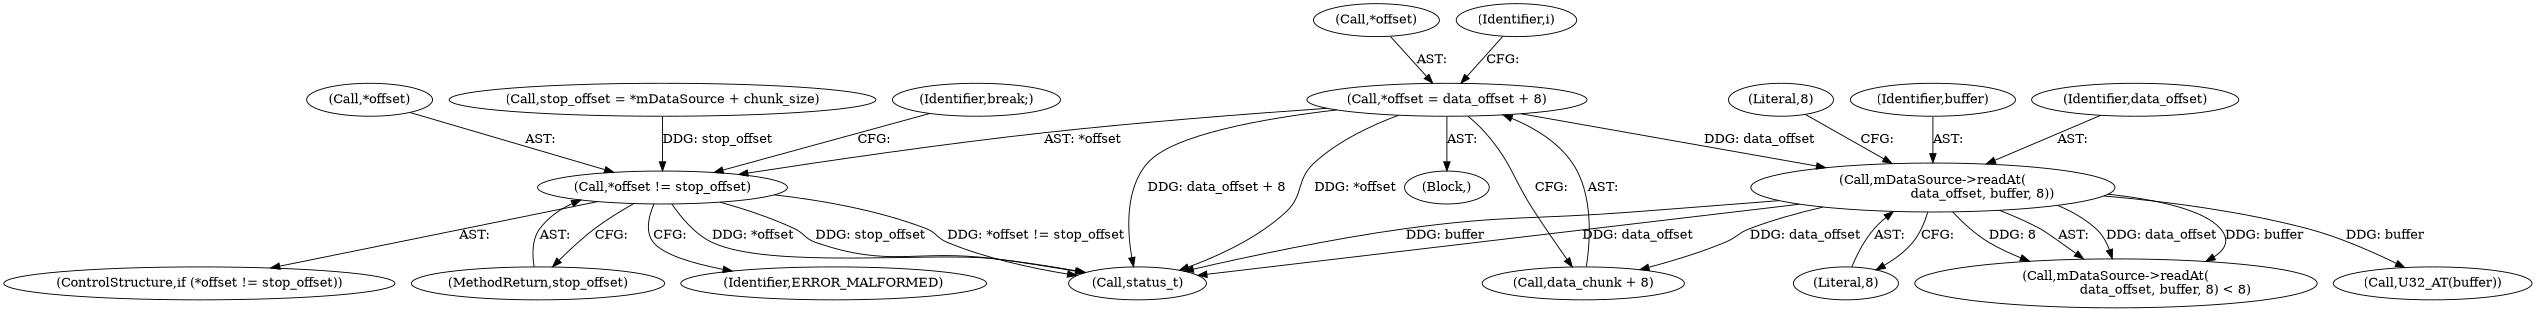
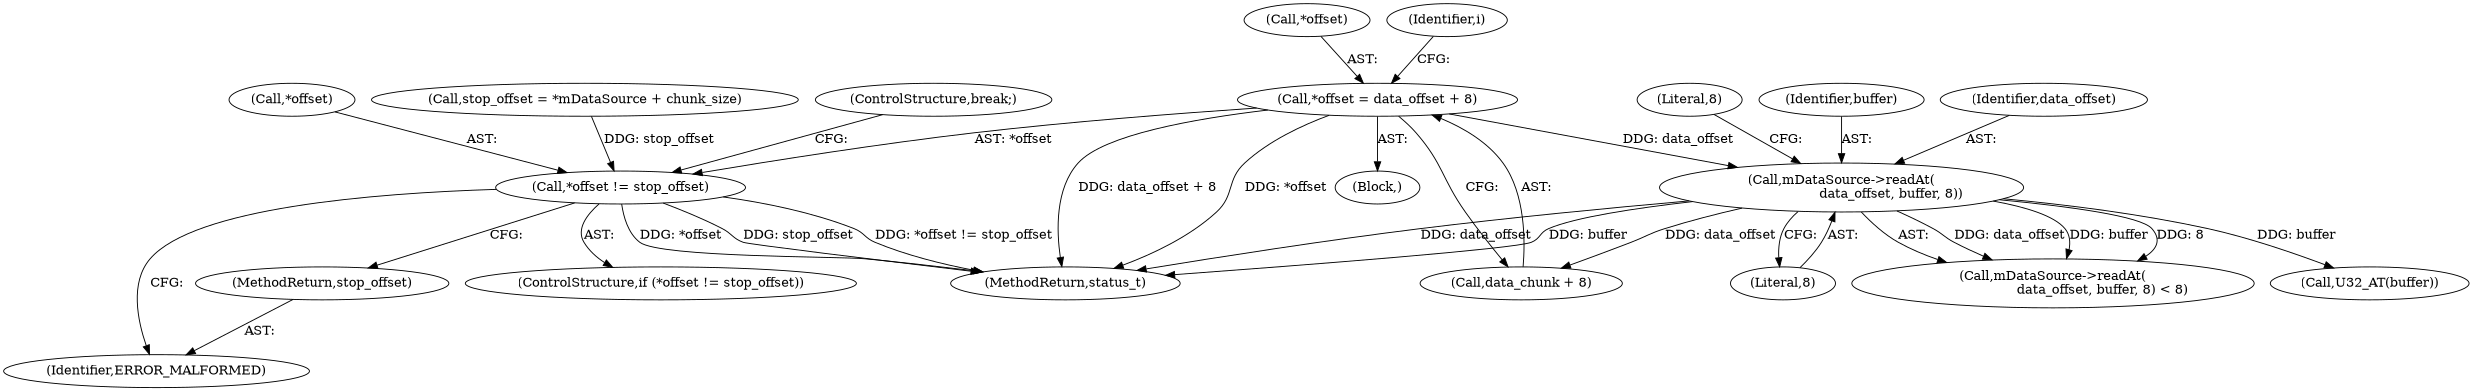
(976, 100) -> (934, 100)
(540, 228) -> (244, 325)
(1138, 283) -> (1065, 283)
